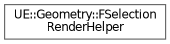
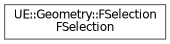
(85, 22) -> (85, 22)
